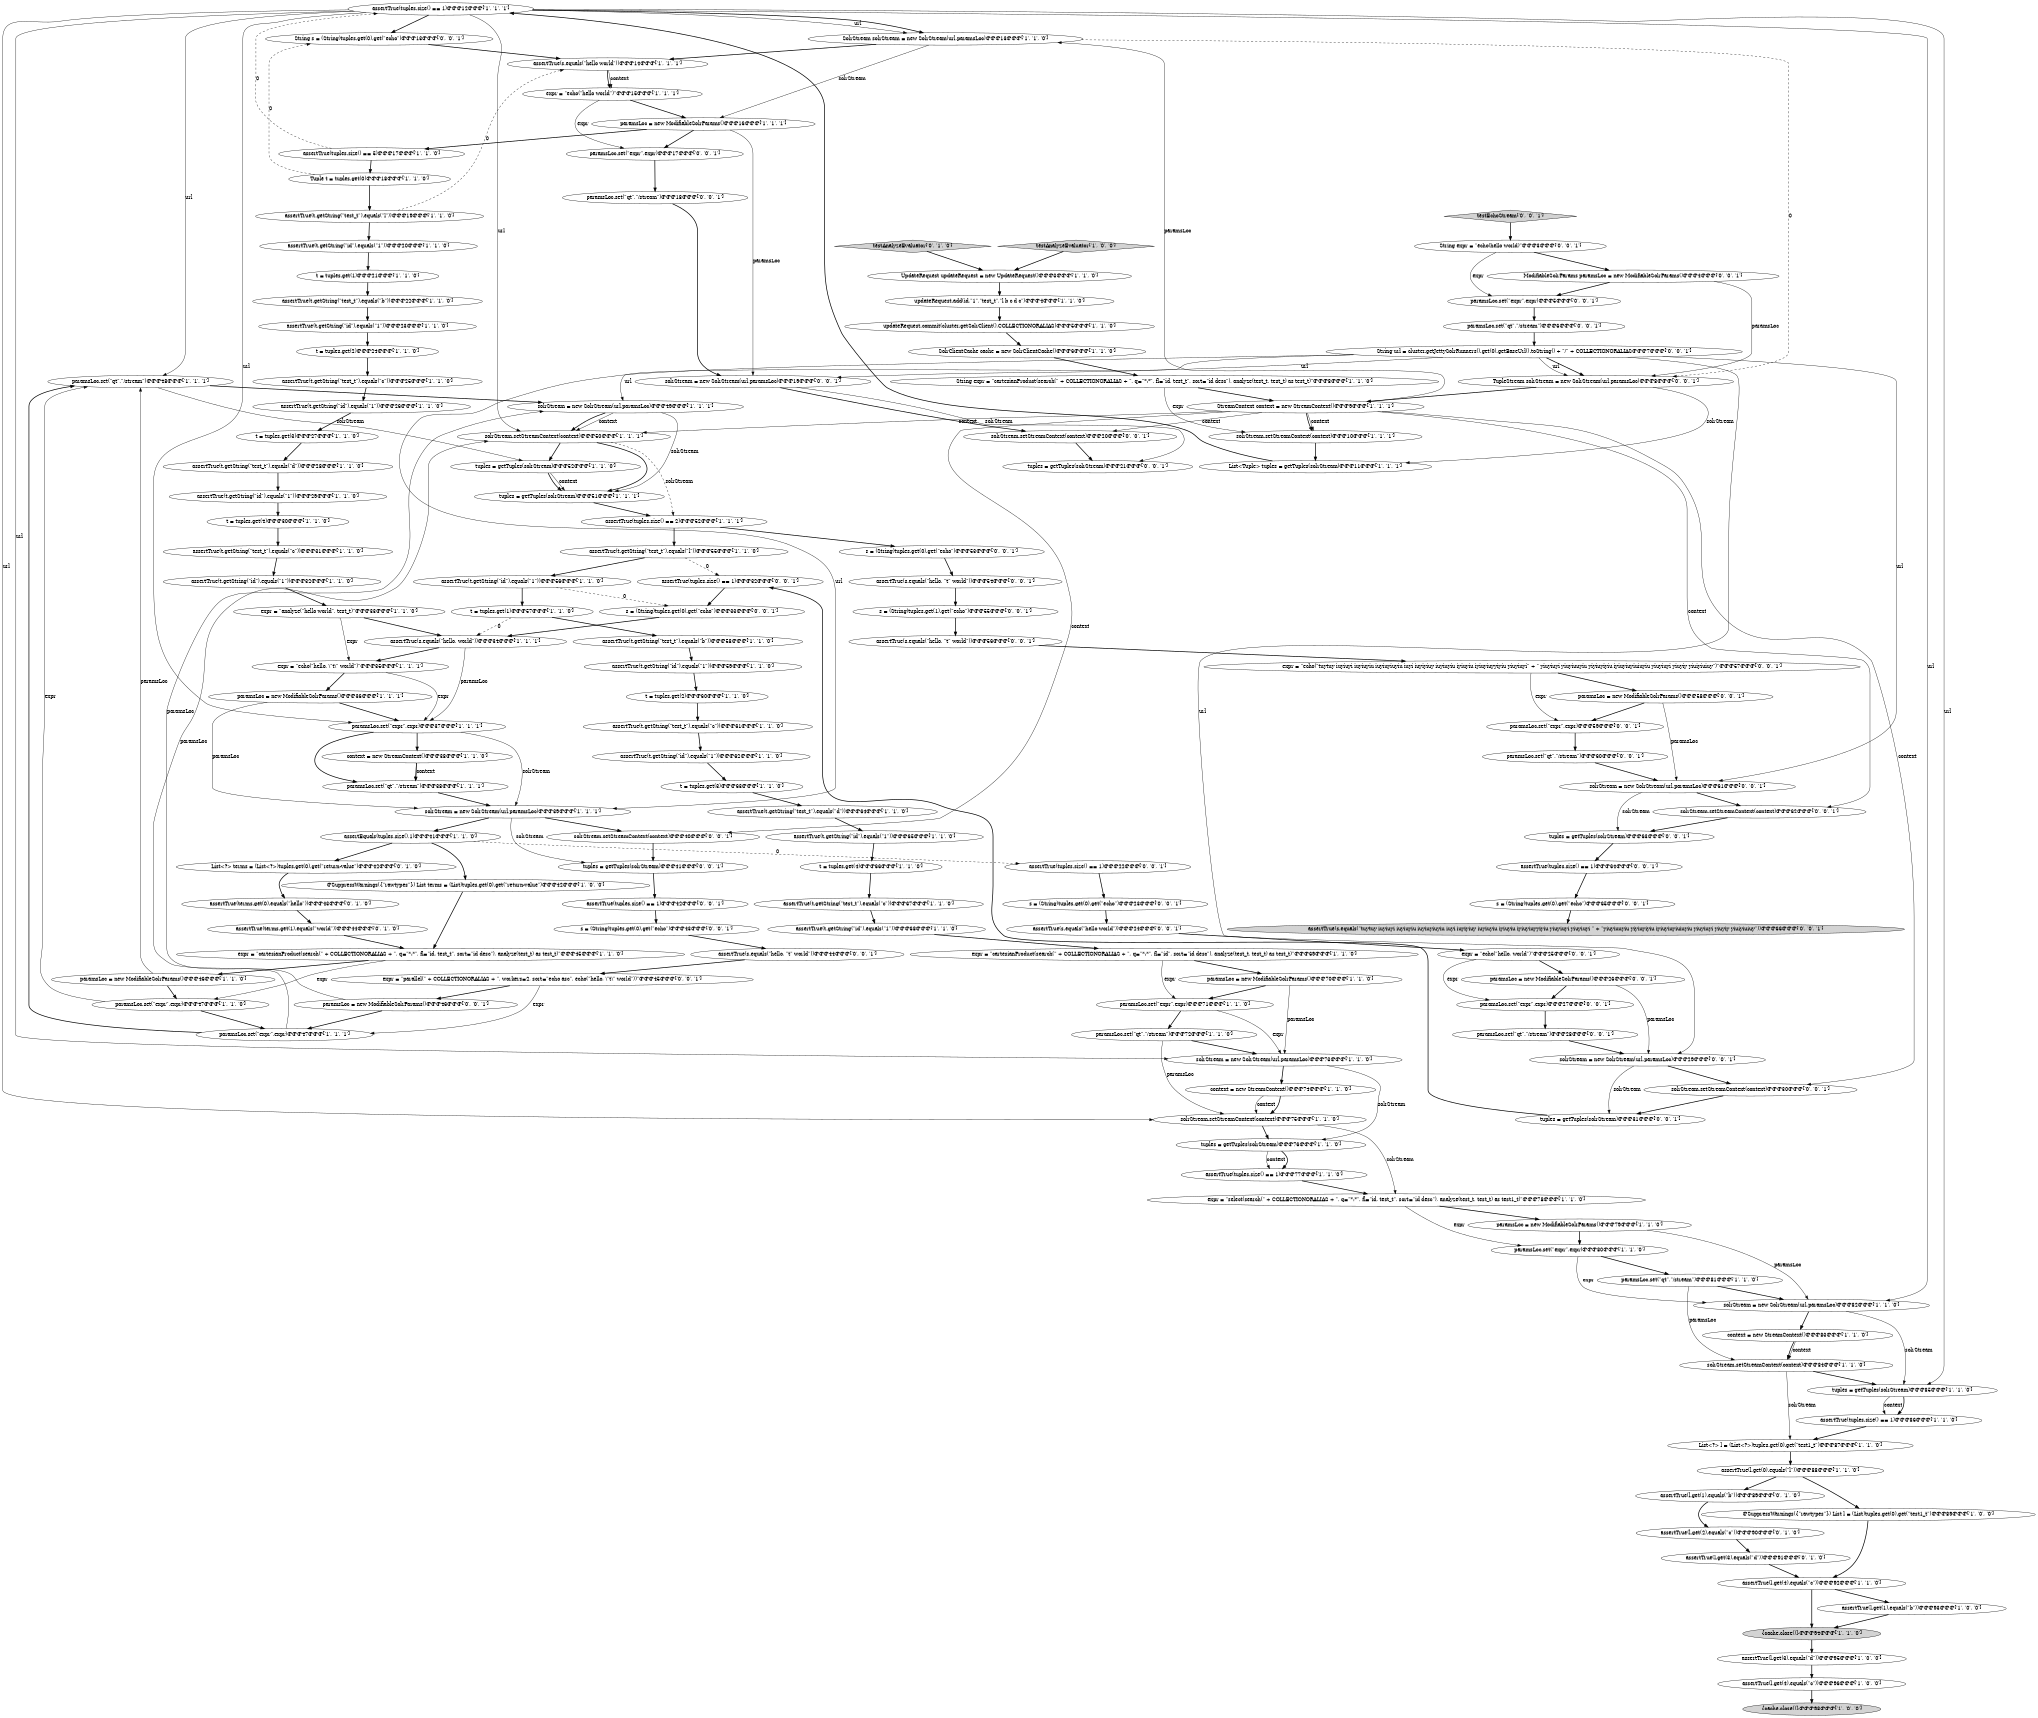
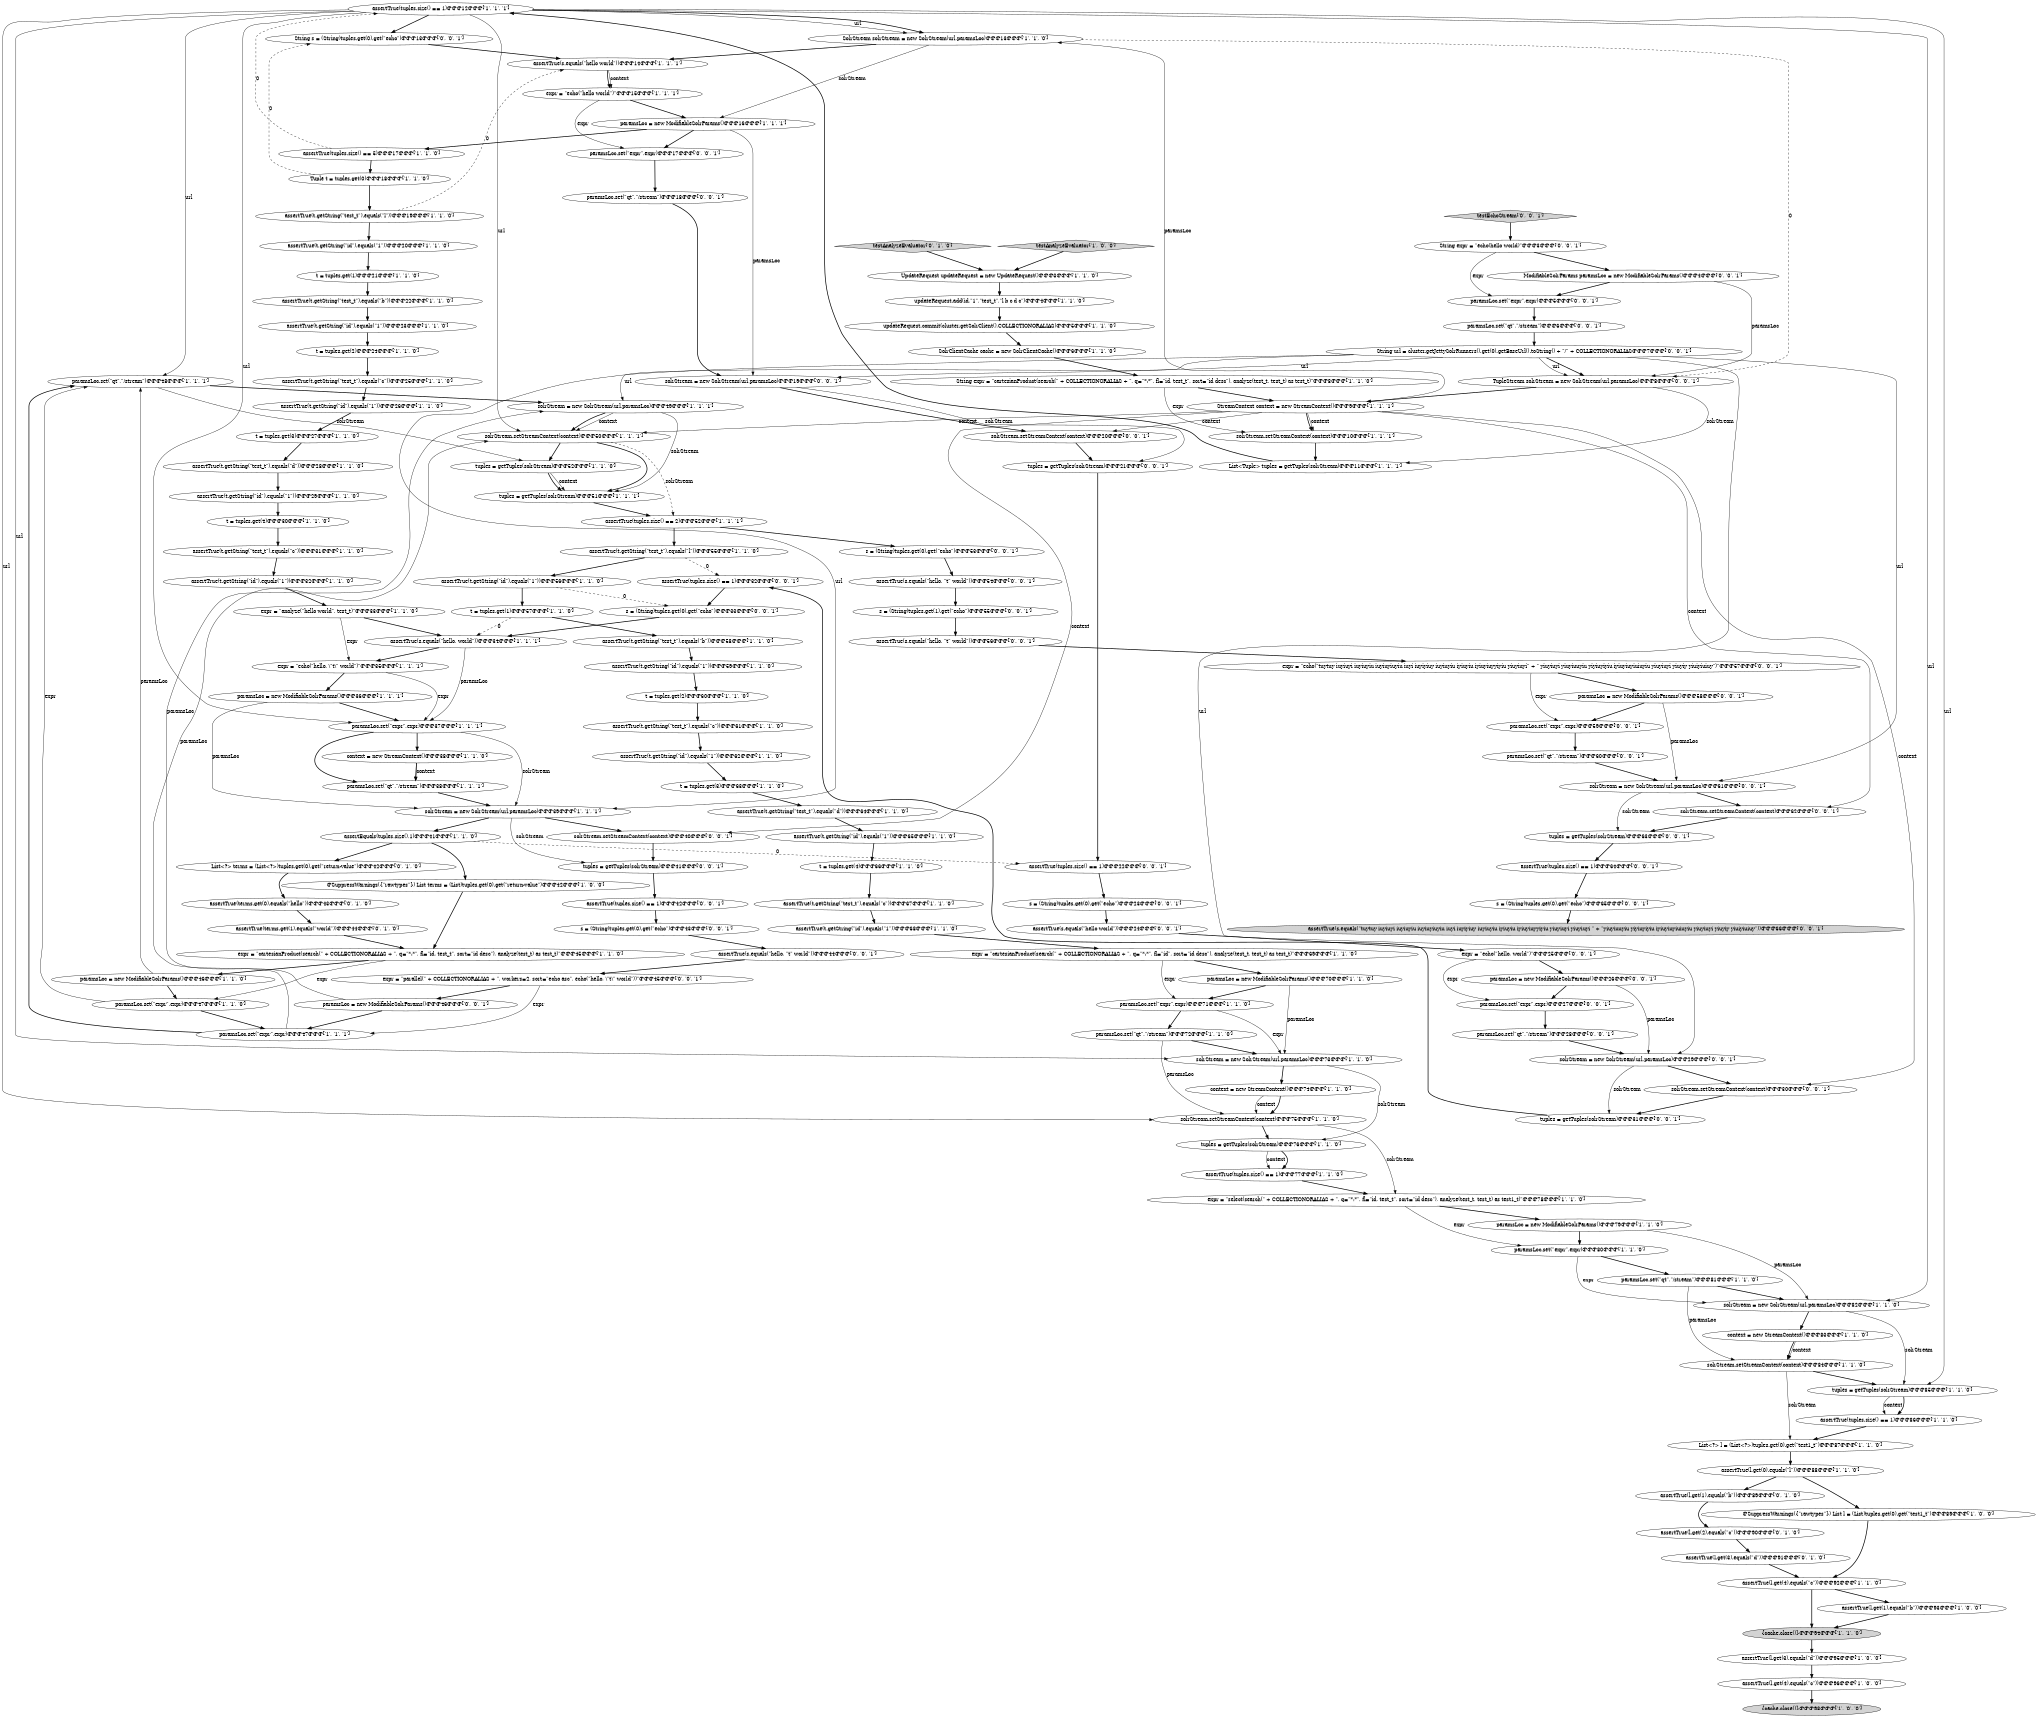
none -> (1098, 665)
